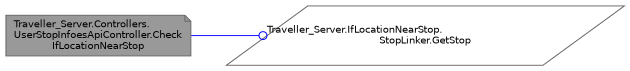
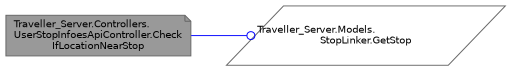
(425, 36) -> (366, 36)
